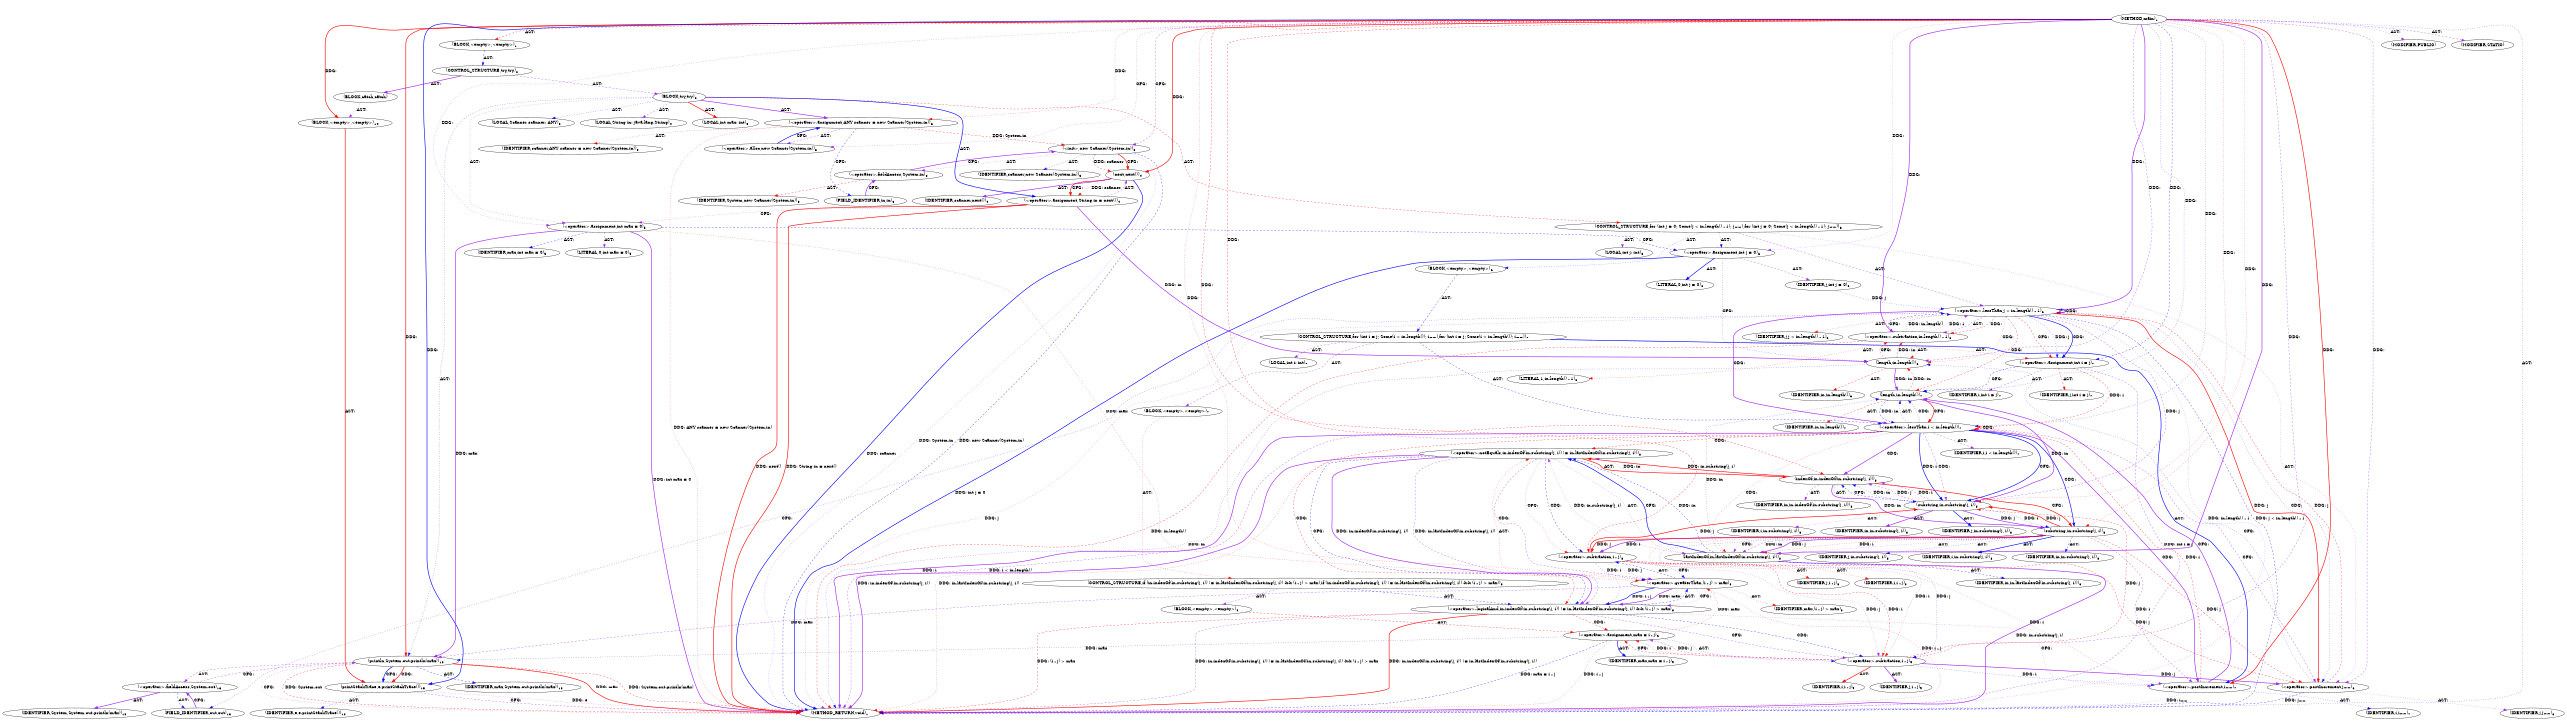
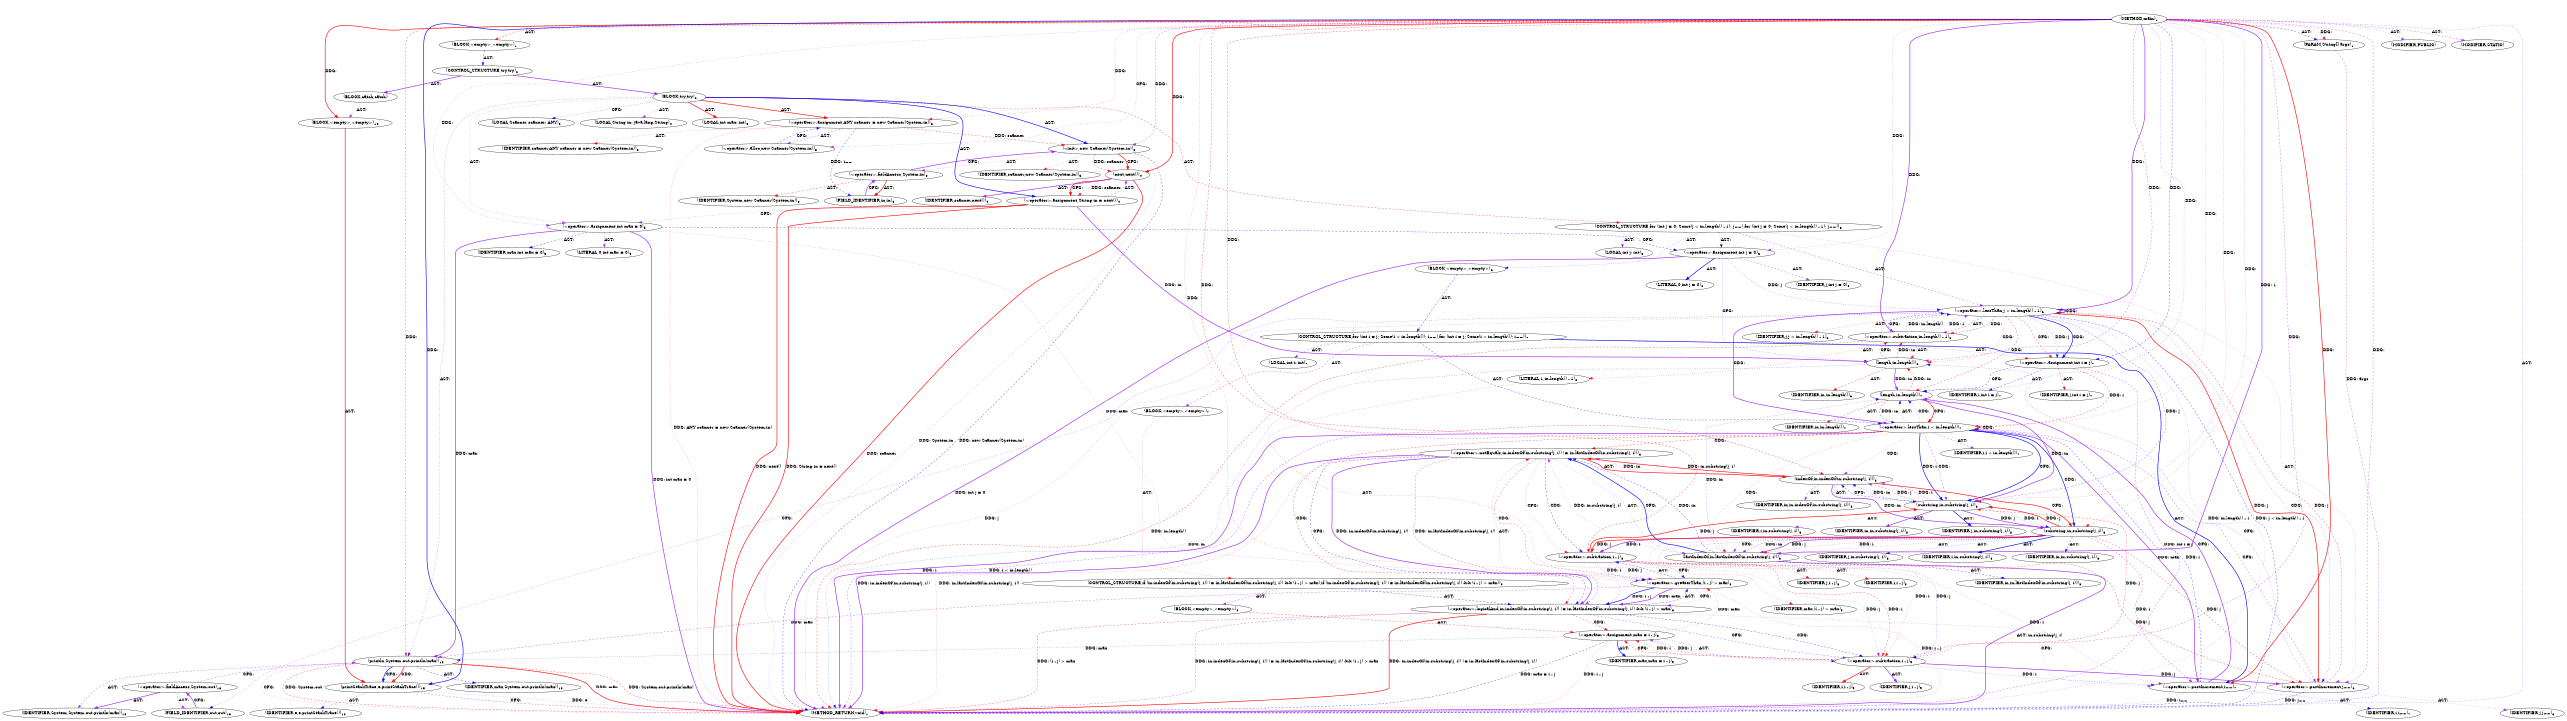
none -> (2329, 45)
(406, 72) -> (406, 72)
(584, 84) -> (584, 84)
(1162, 84) -> (1162, 84)
(658, 109) -> (658, 109)
(762, 109) -> (762, 109)
(618, 110) -> (618, 110)
none -> (984, 110)
(796, 134) -> (796, 134)
(1010, 136) -> (1010, 136)
(1066, 161) -> (1066, 161)
(842, 162) -> (842, 162)
none -> (883, 188)
(2268, 285) -> (2268, 285)
(2205, 296) -> (2205, 296)
(1888, 303) -> (1826, 302)
(1156, 370) -> (1156, 370)
(2019, 379) -> (2019, 379)
(886, 427) -> (886, 427)
(1131, 453) -> (1131, 453)
(1880, 453) -> (1880, 453)
(2133, 521) -> (2133, 521)
(2169, 557) -> (2169, 557)
(1748, 596) -> (1410, 496)
(2040, 635) -> (2040, 635)
(269, 665) -> (213, 670)
(178, 700) -> (178, 700)
